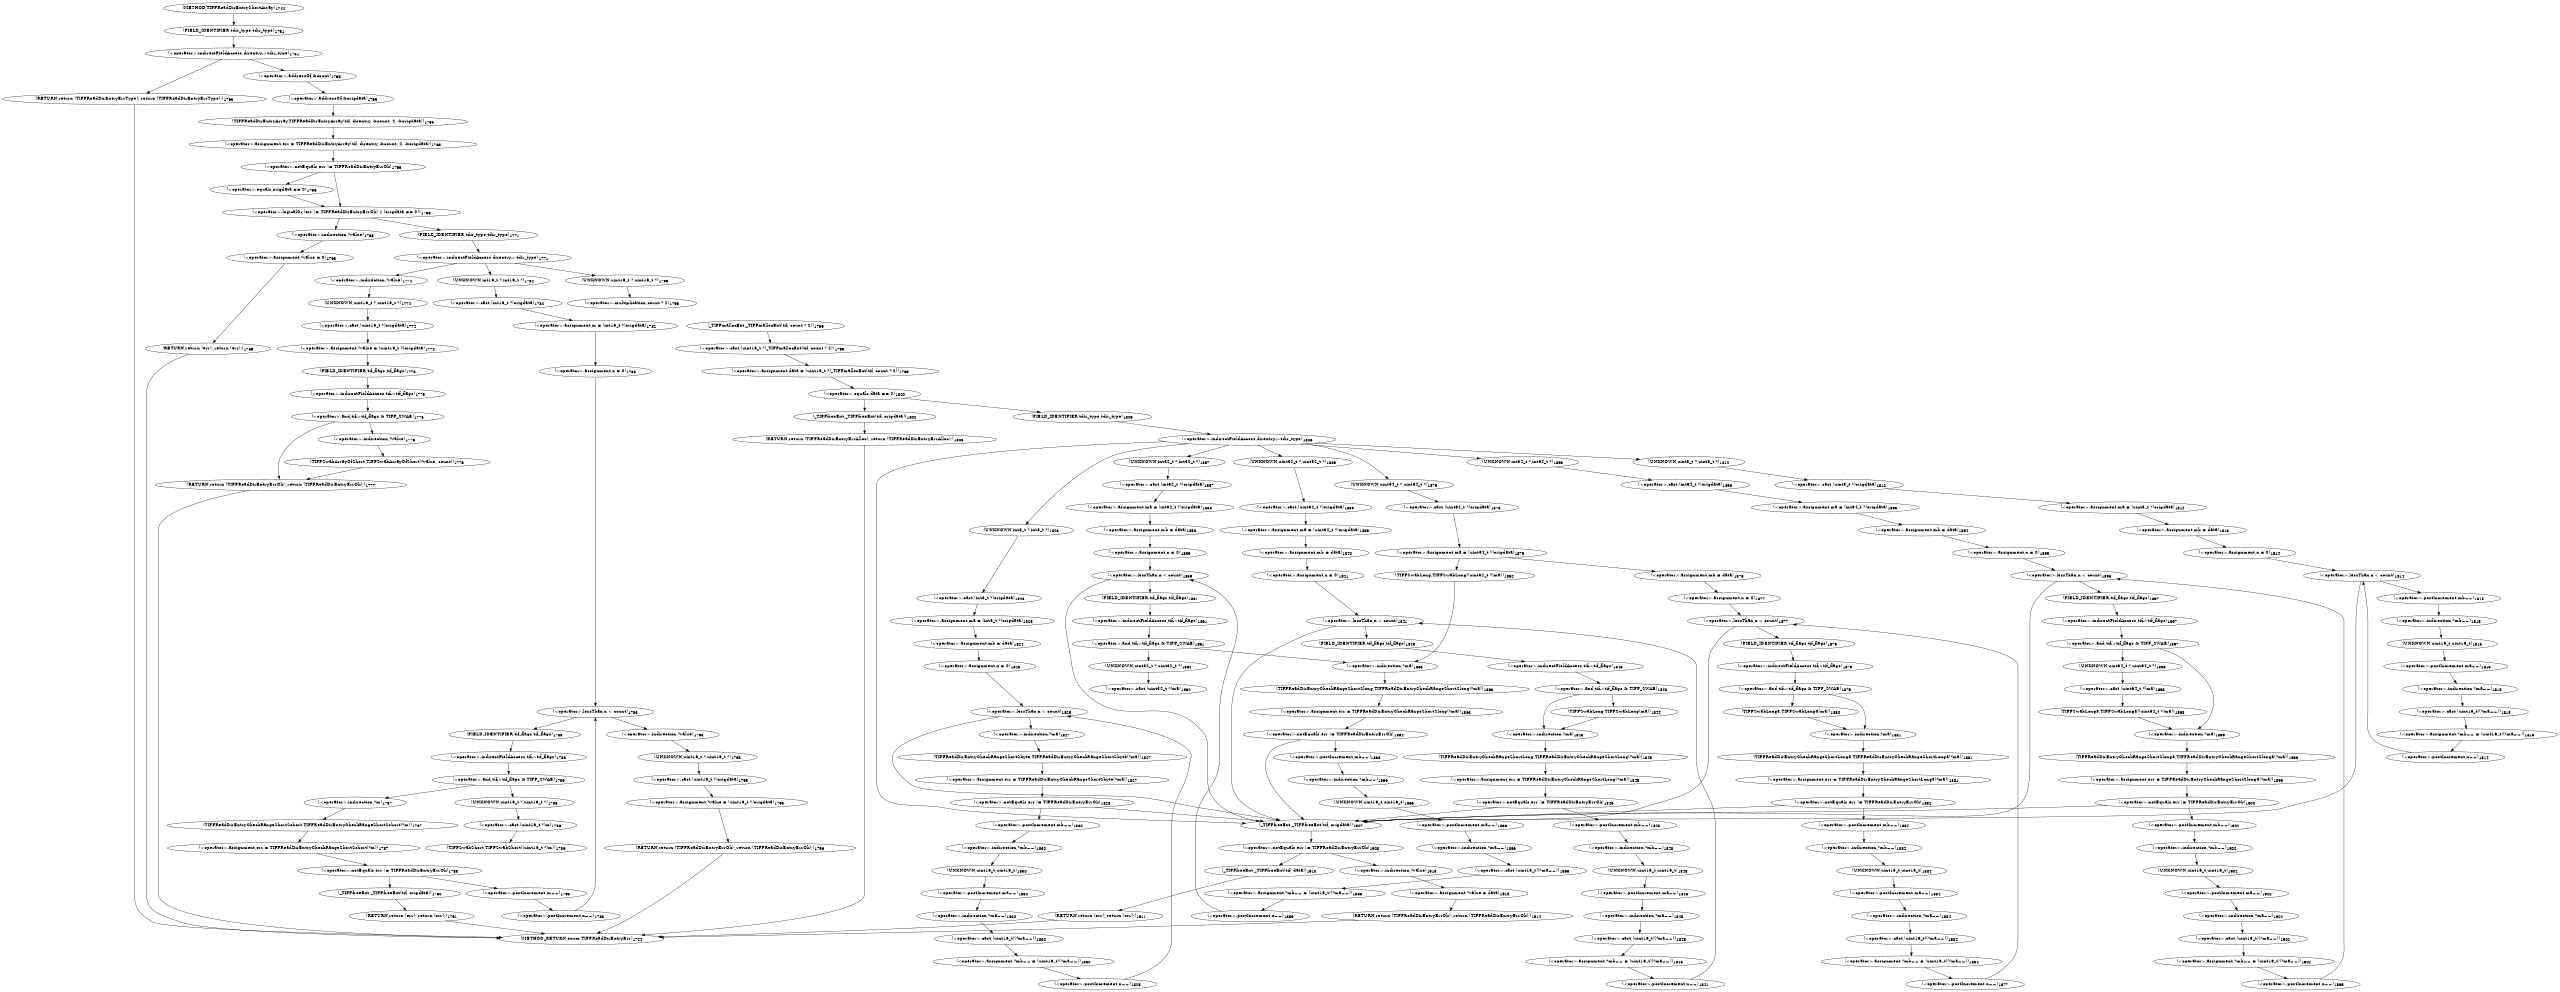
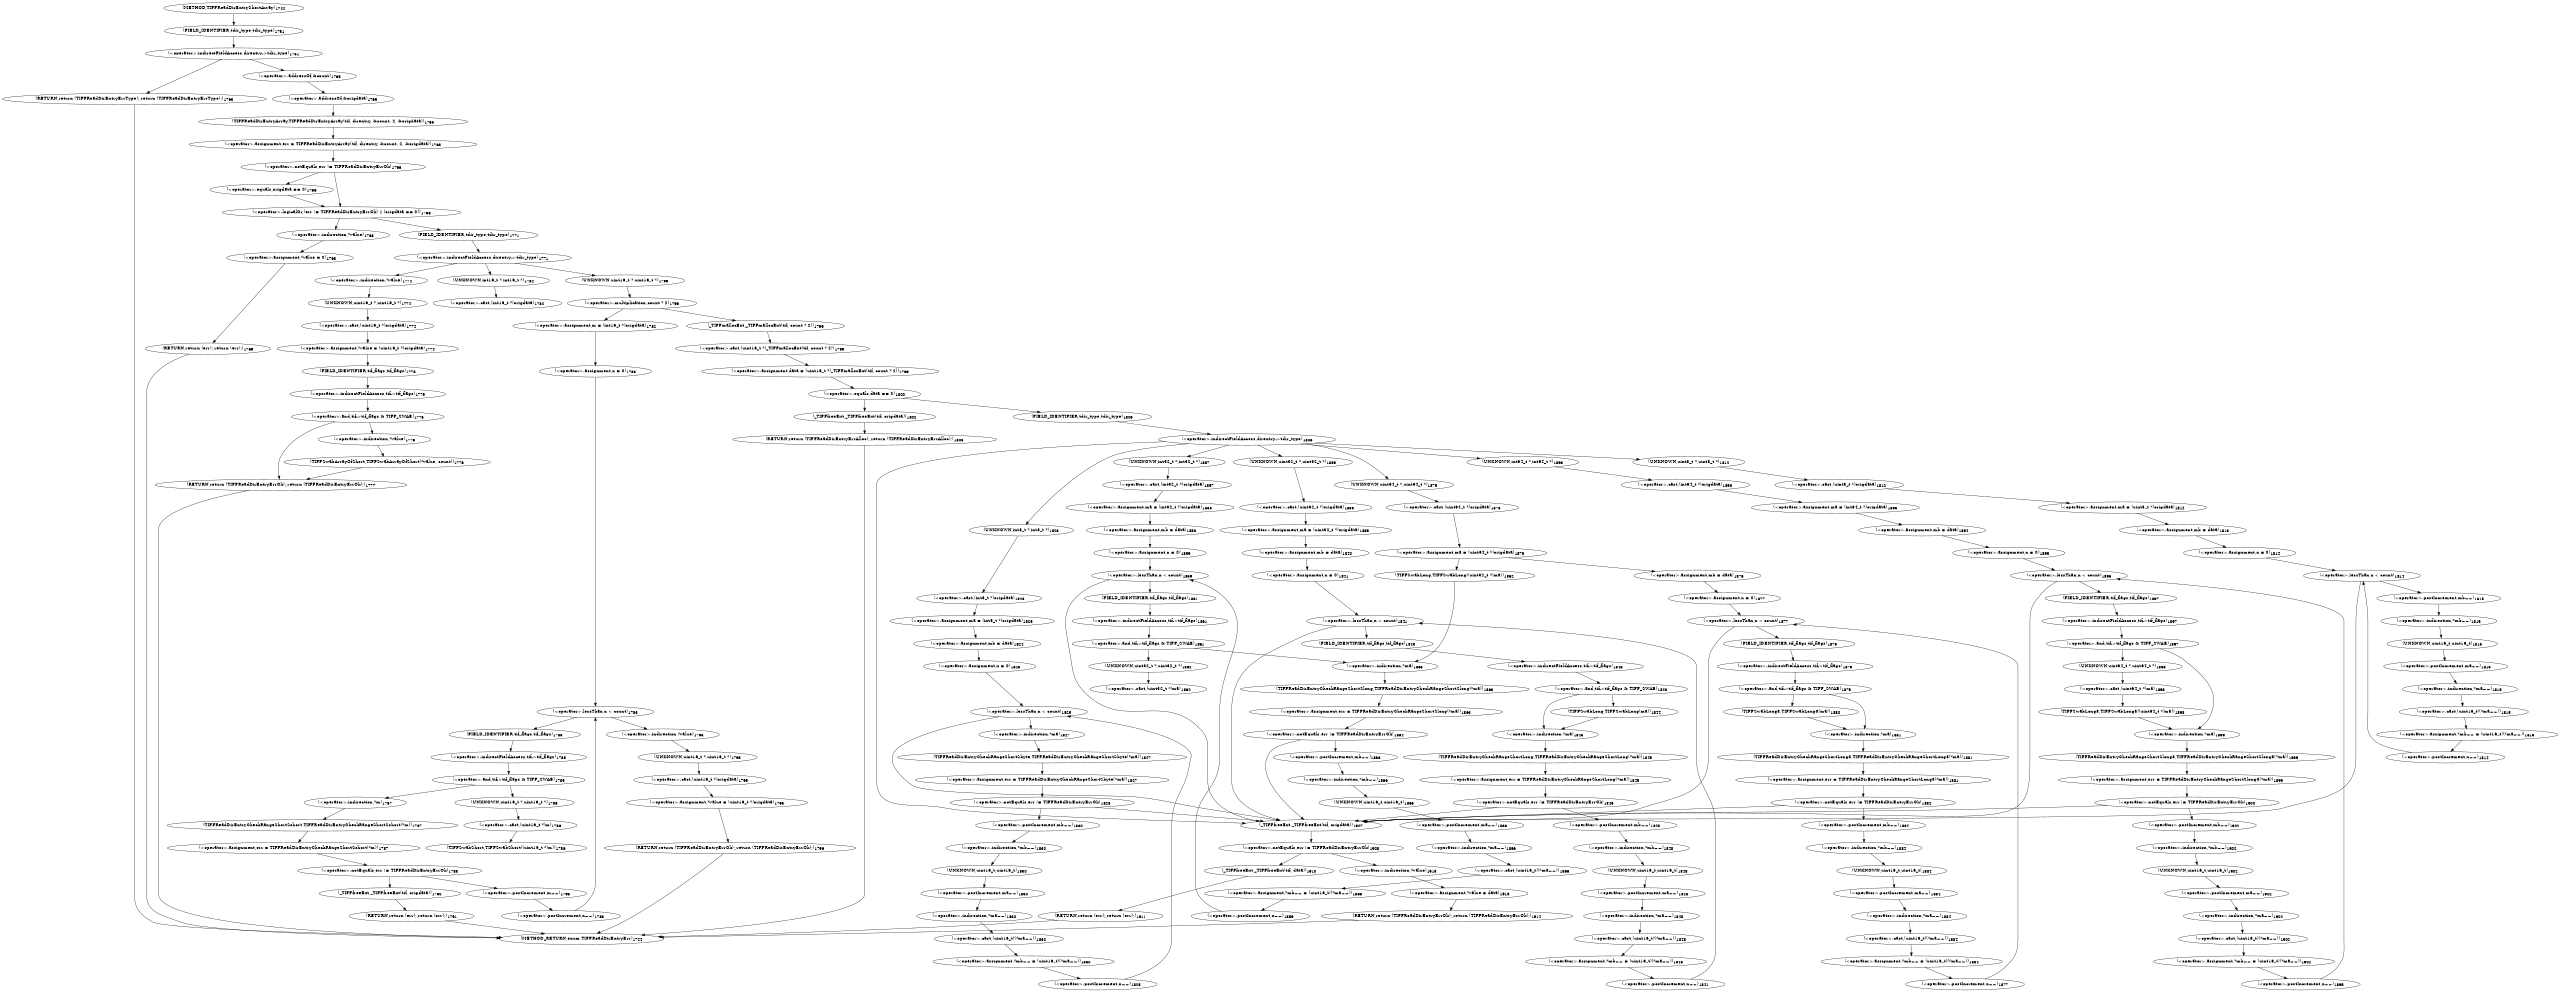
(545, 314) -> (615, 314)
none -> (697, 314)
